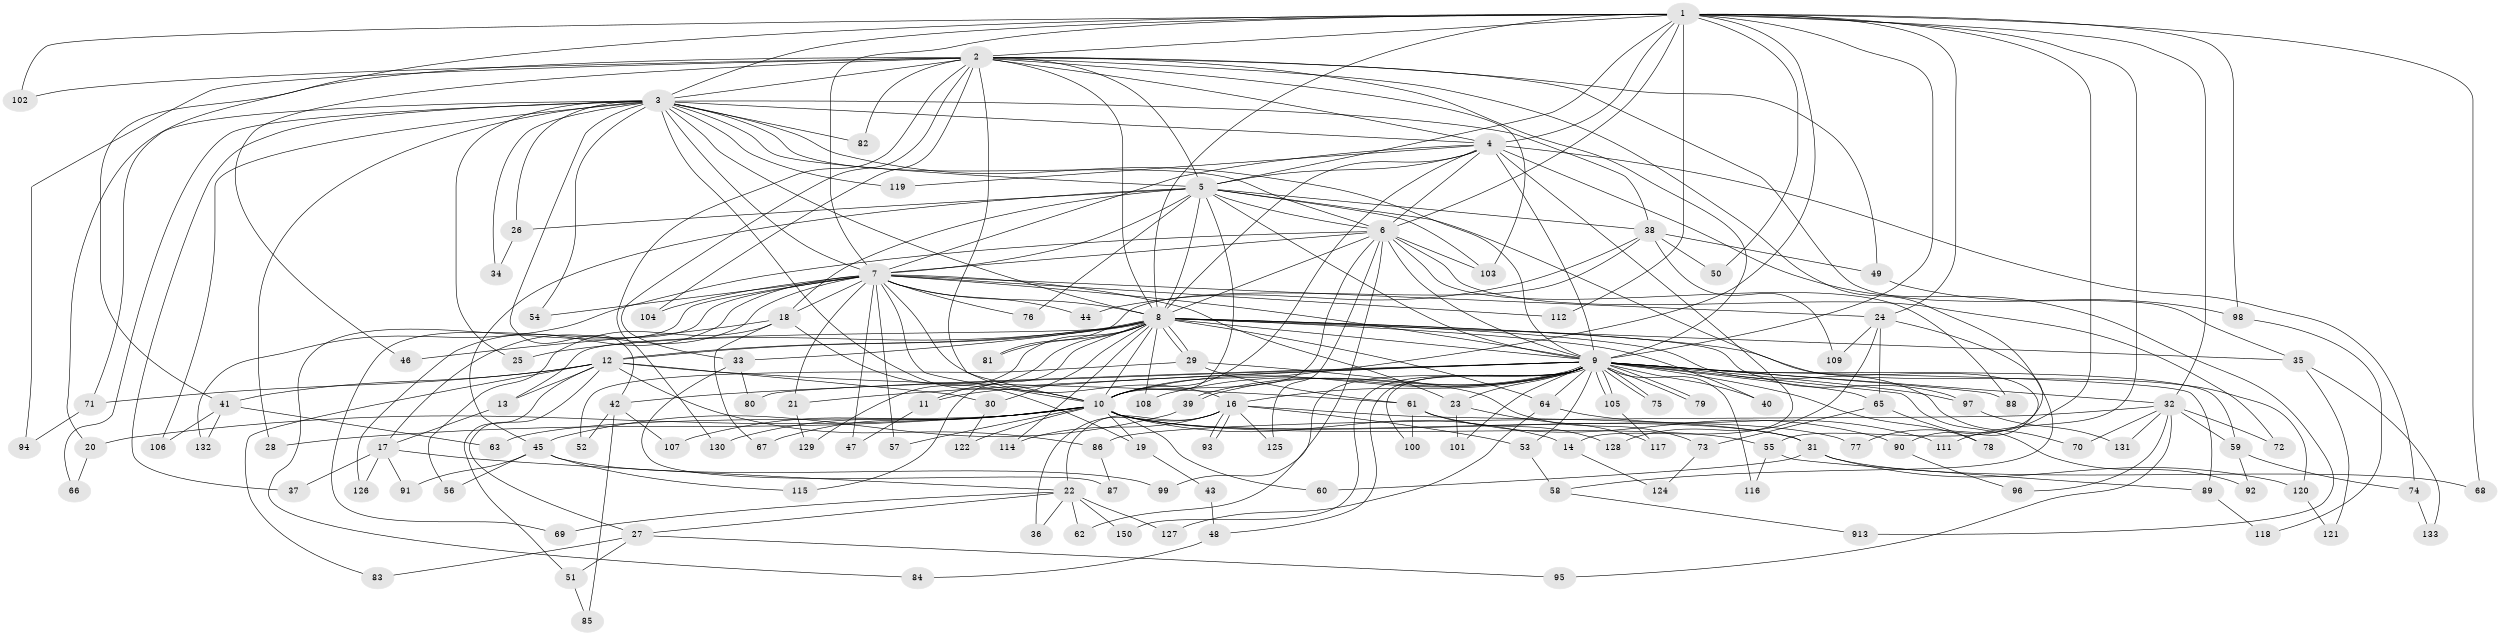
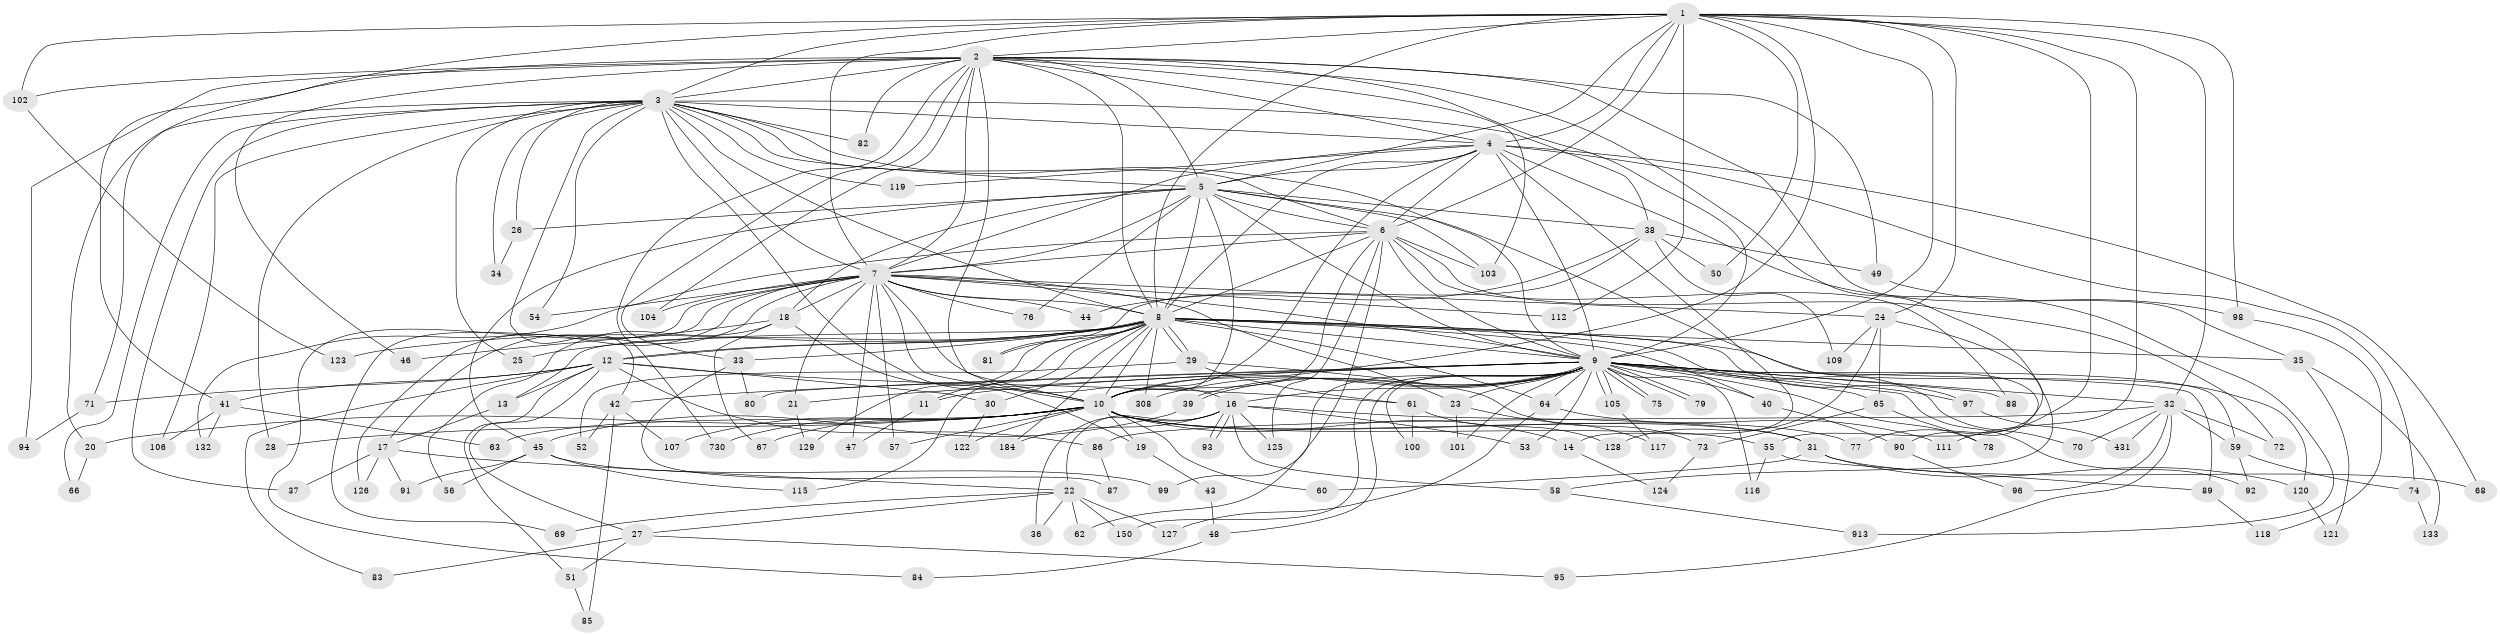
(2283, 41) -> (2034, 225)
none -> (965, 186)
none -> (339, 361)
(1144, 404) -> (1144, 404)
(1656, 426) -> (1854, 429)
(718, 448) -> (718, 448)
(1008, 448) -> (1008, 448)
(2123, 448) -> (2123, 448)
(1540, 470) -> (1371, 479)
